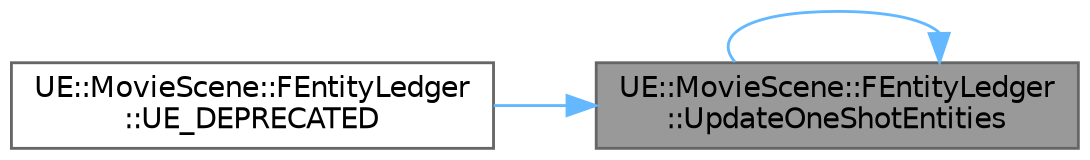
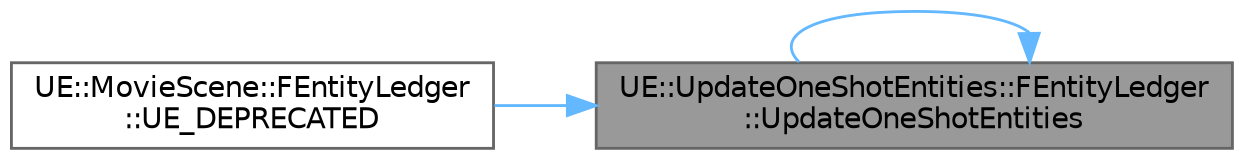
(837, 106) -> (914, 106)
